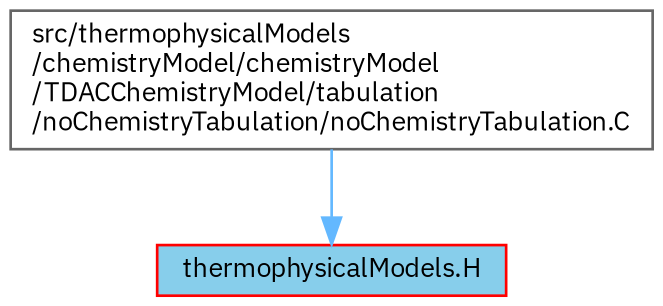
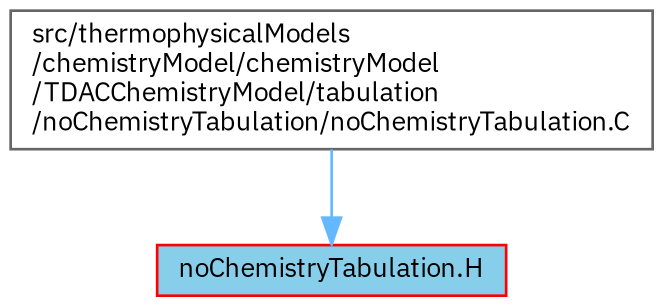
(332, 270) -> (332, 270)
